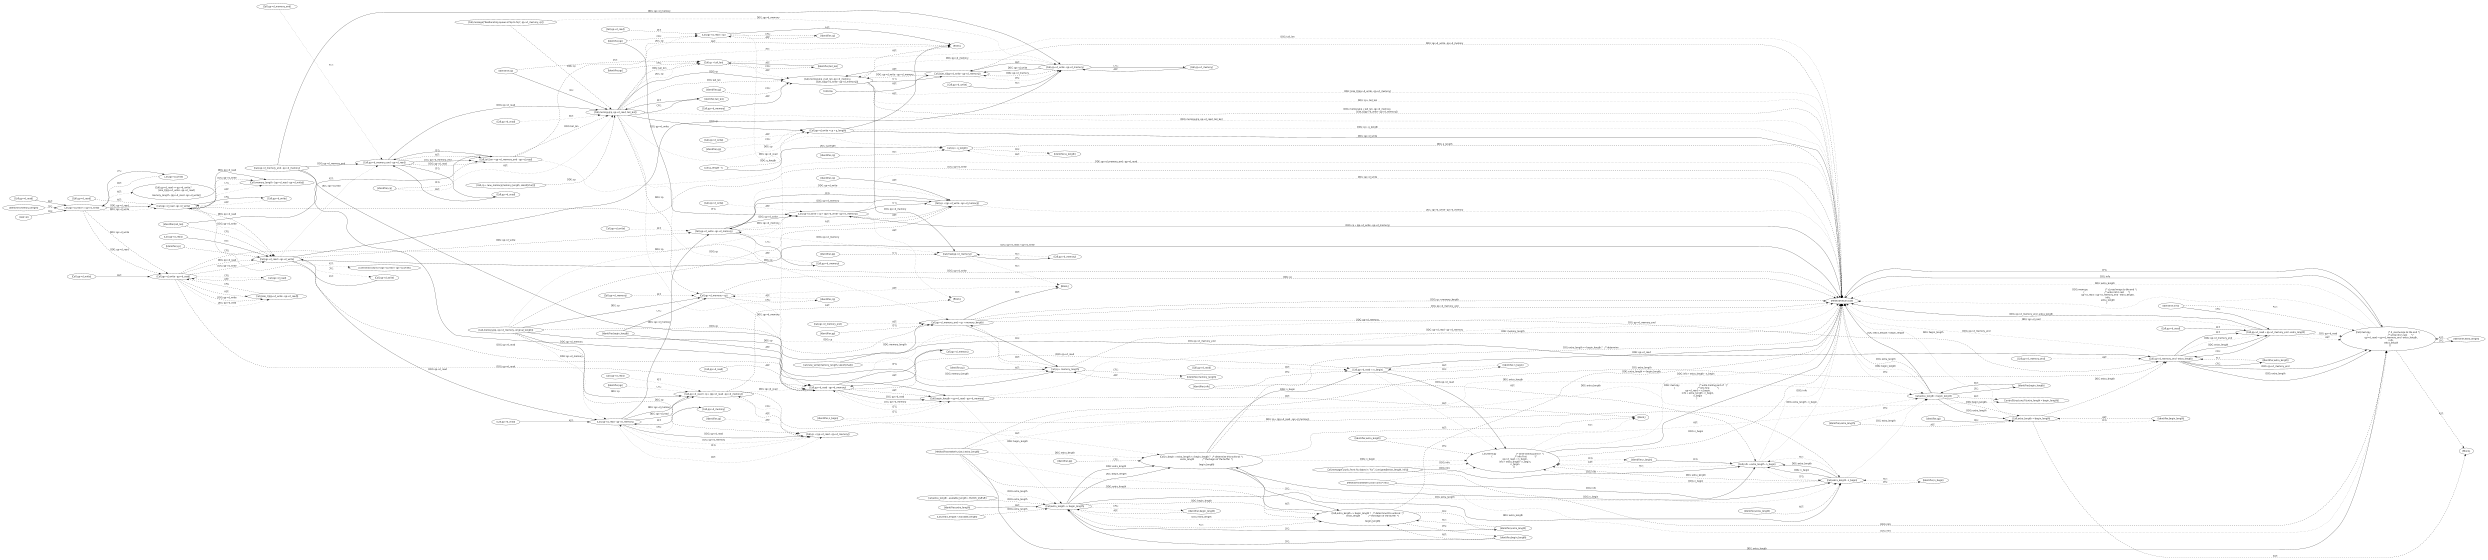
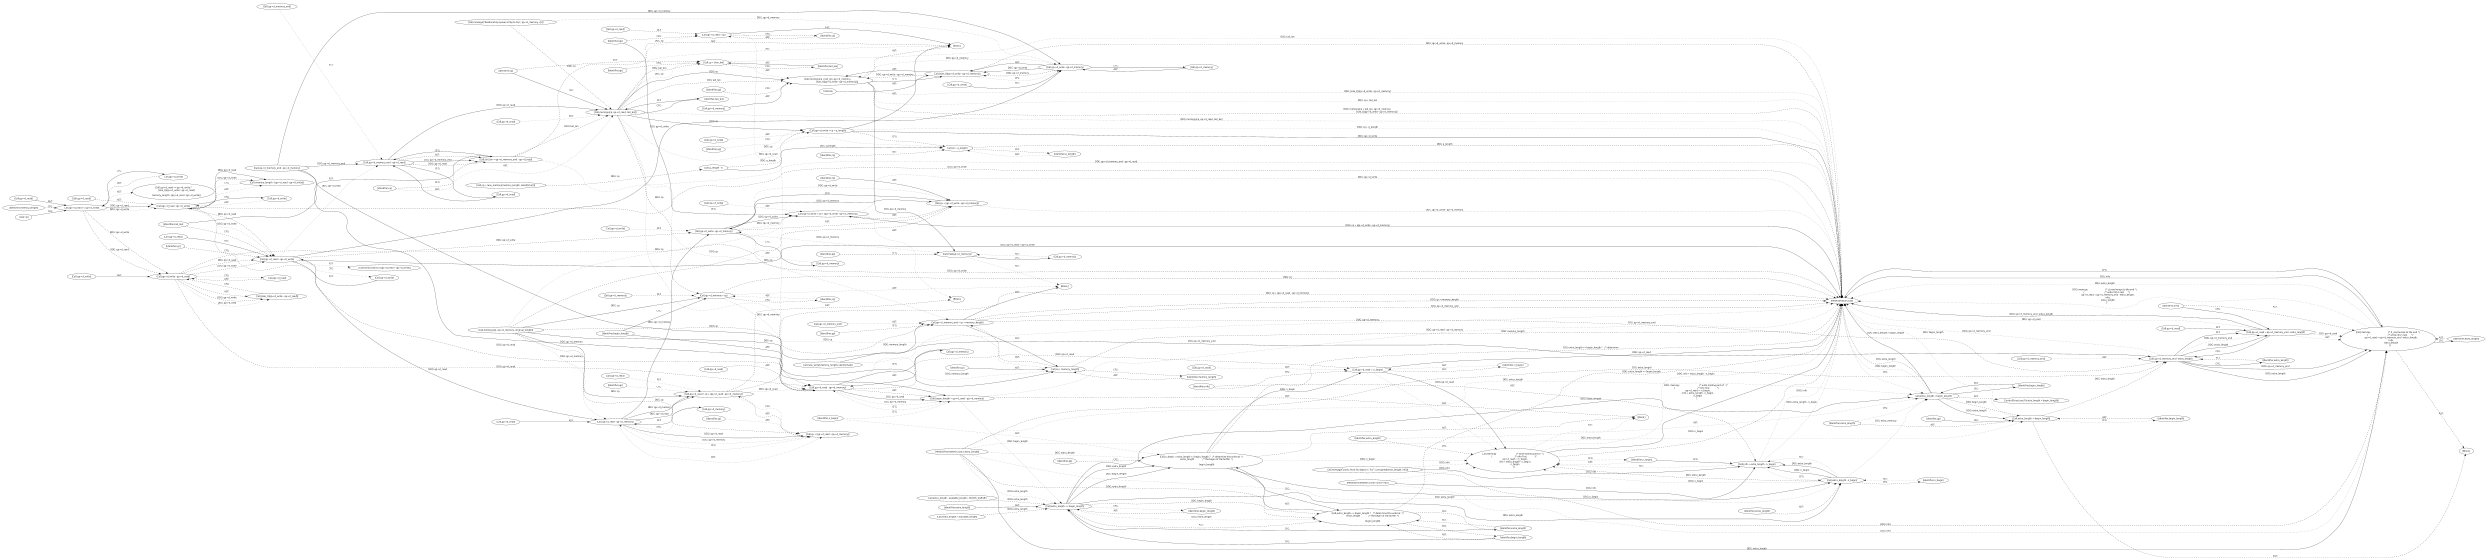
(714, 63) -> (714, 63)
none -> (897, 141)
(595, 169) -> (623, 180)
(890, 205) -> none
(1484, 405) -> (1495, 442)
none -> (1475, 414)
(1288, 421) -> (1247, 294)
(1886, 421) -> (1886, 421)
